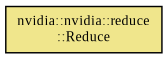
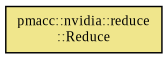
(84, 30) -> (84, 30)
